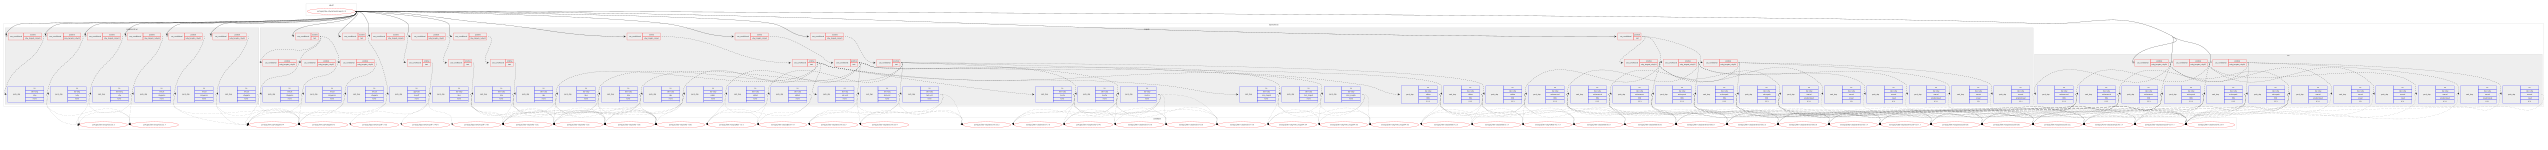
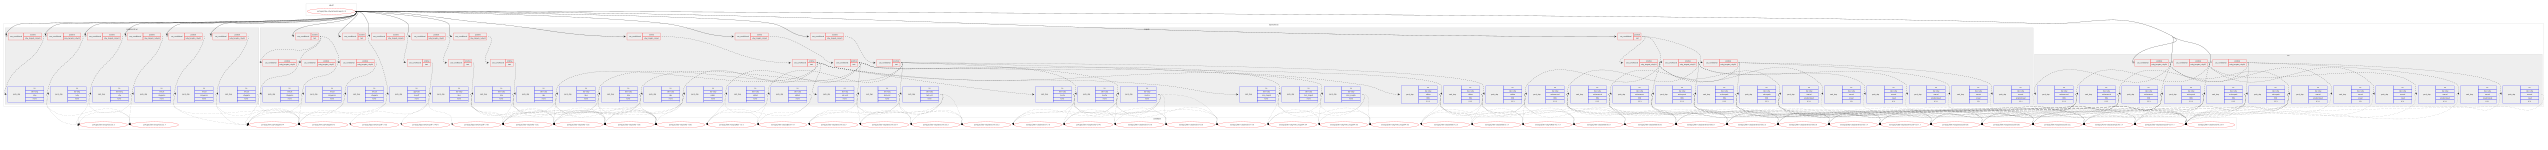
none -> (936, 125)
